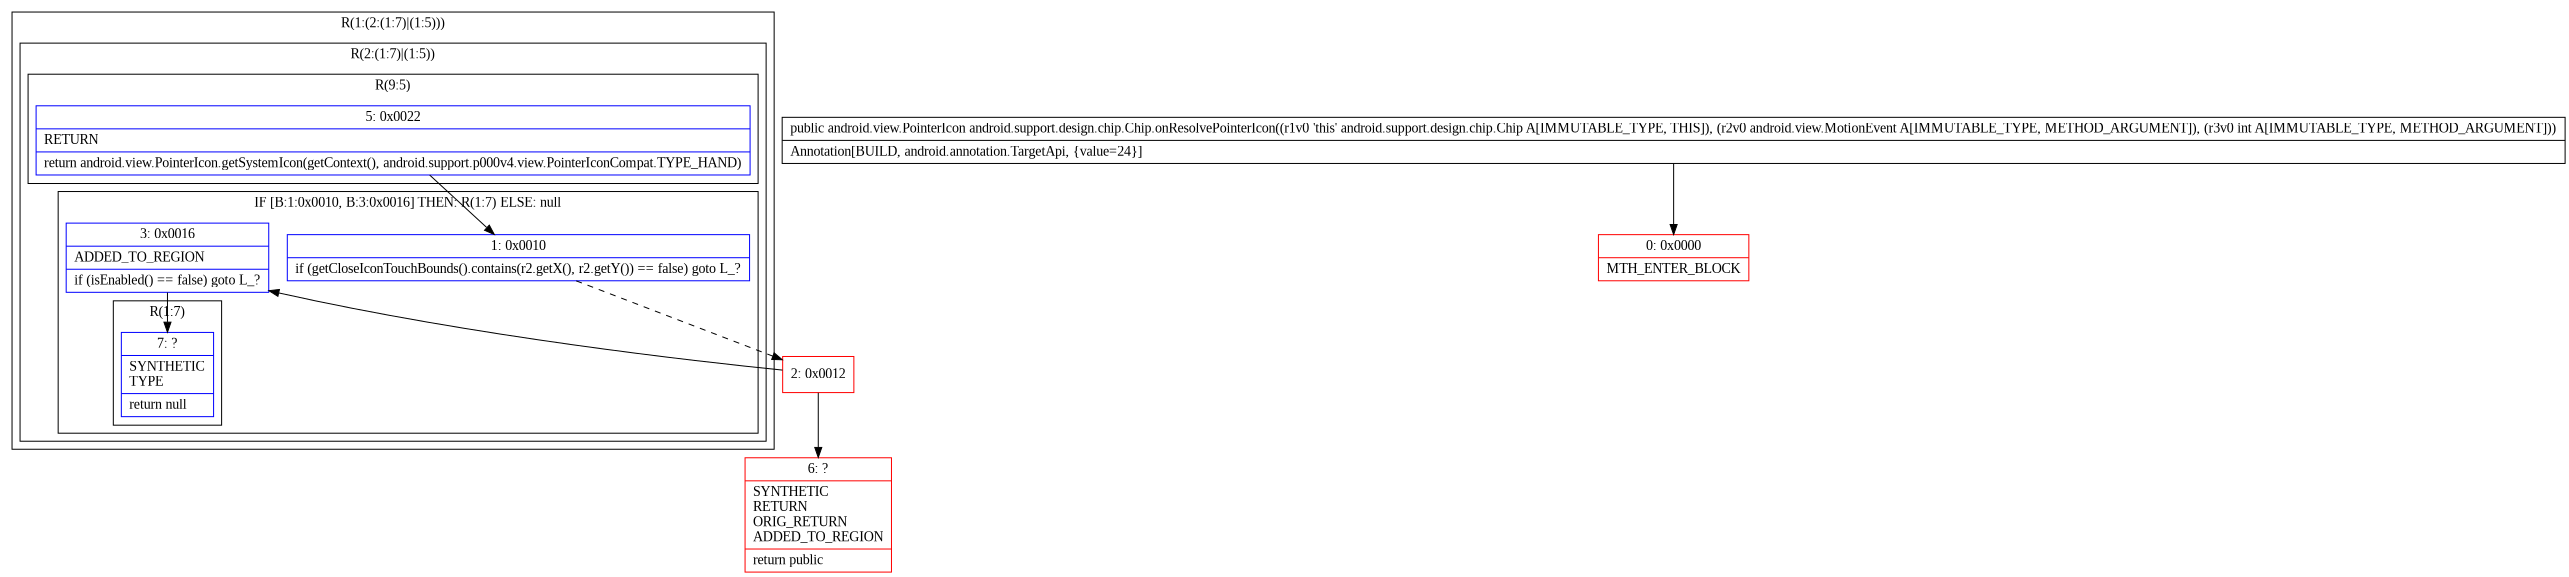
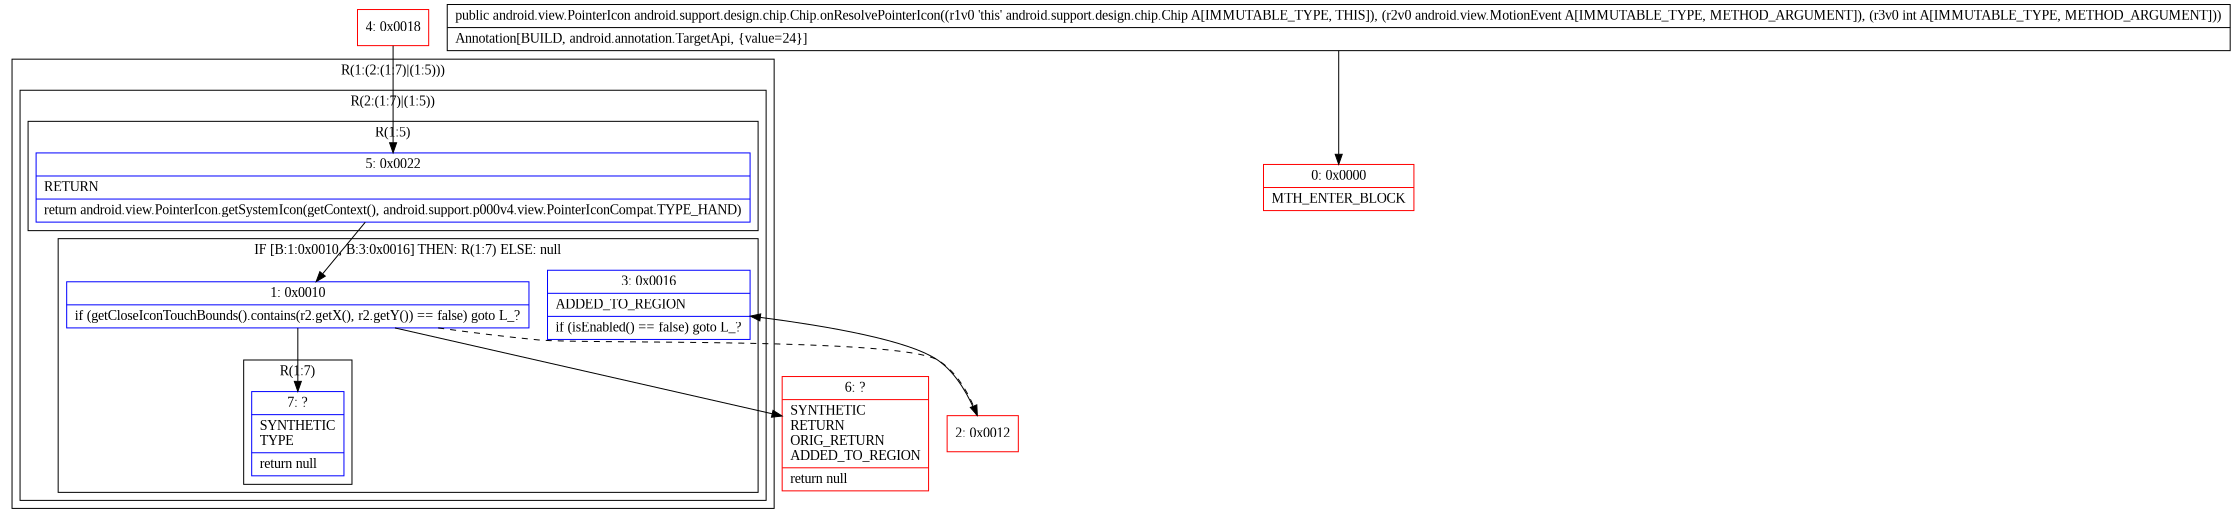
none -> (393, 28)
(393, 86) -> (393, 133)
(167, 307) -> (298, 353)
(818, 420) -> (584, 371)
(788, 560) -> (819, 479)
